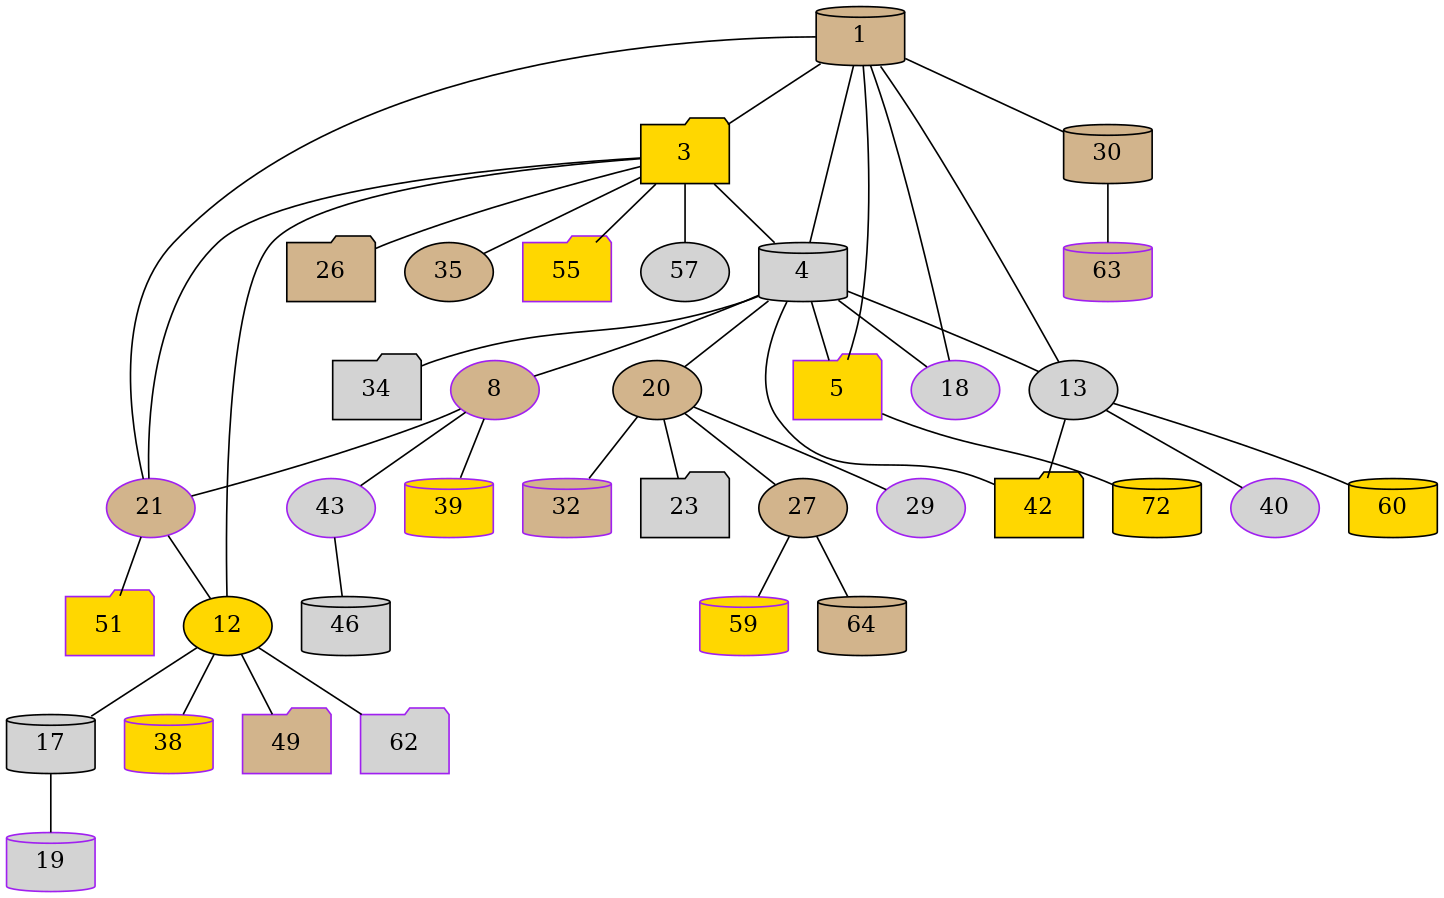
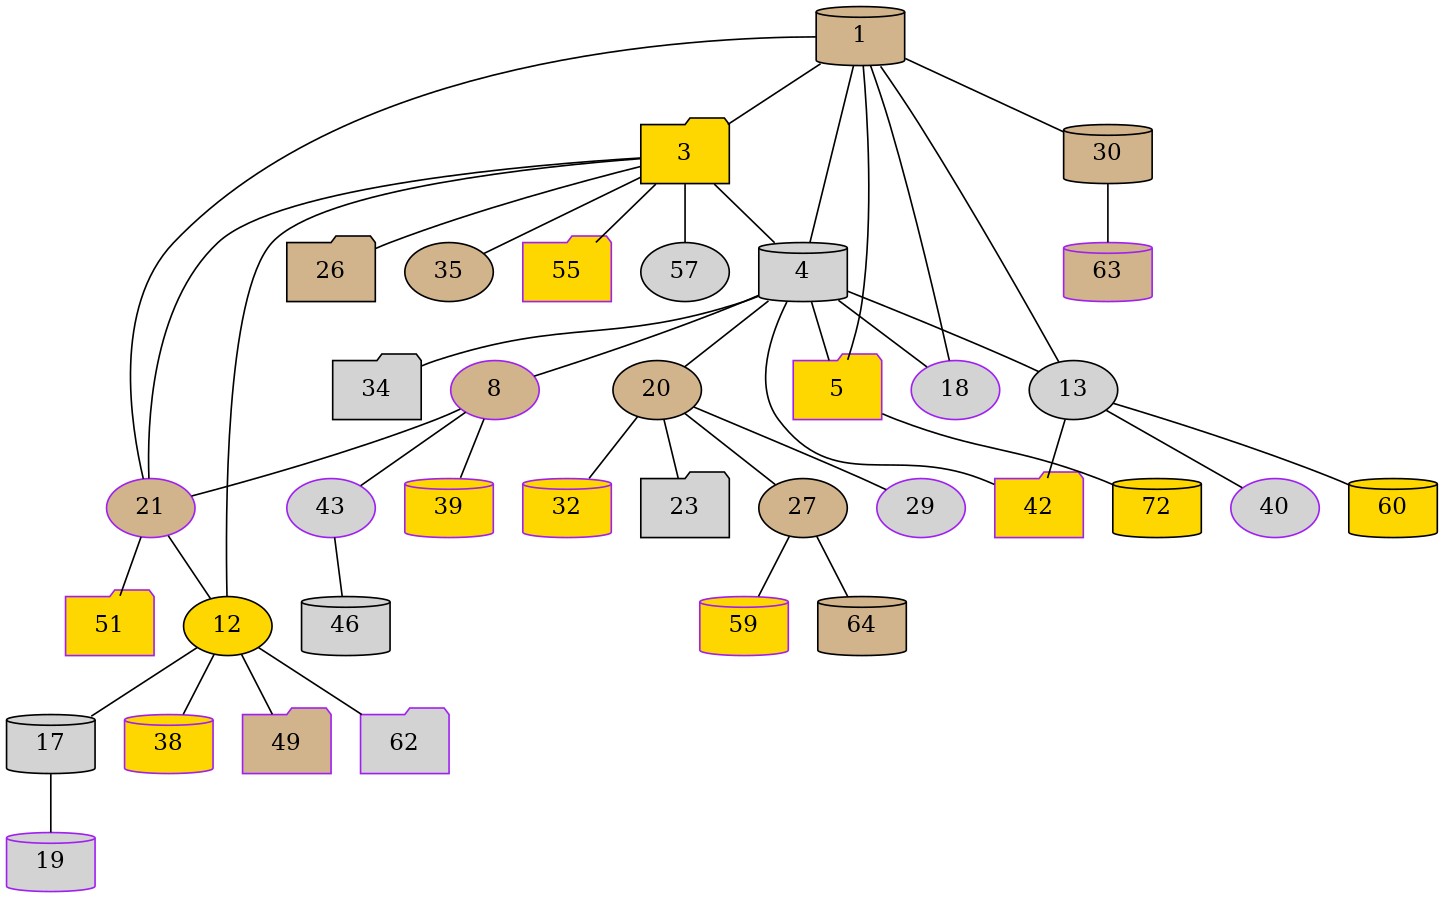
(567, 508) -> (567, 508)
(1039, 508) -> (1039, 508)
